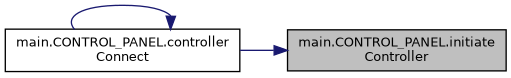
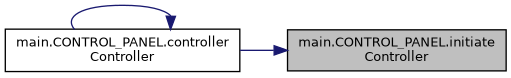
(123, 50) -> (123, 50)
